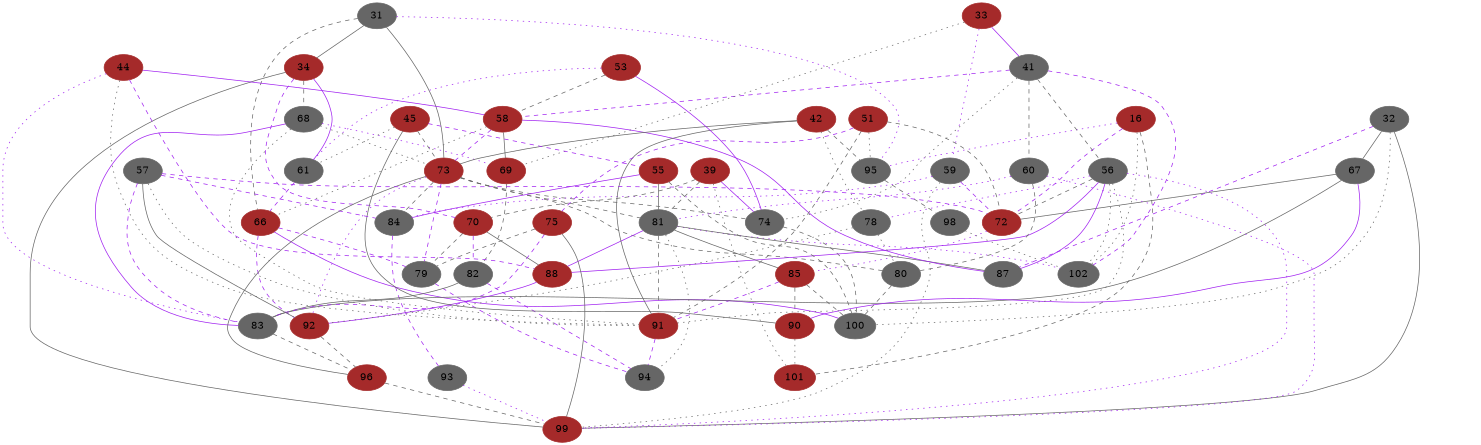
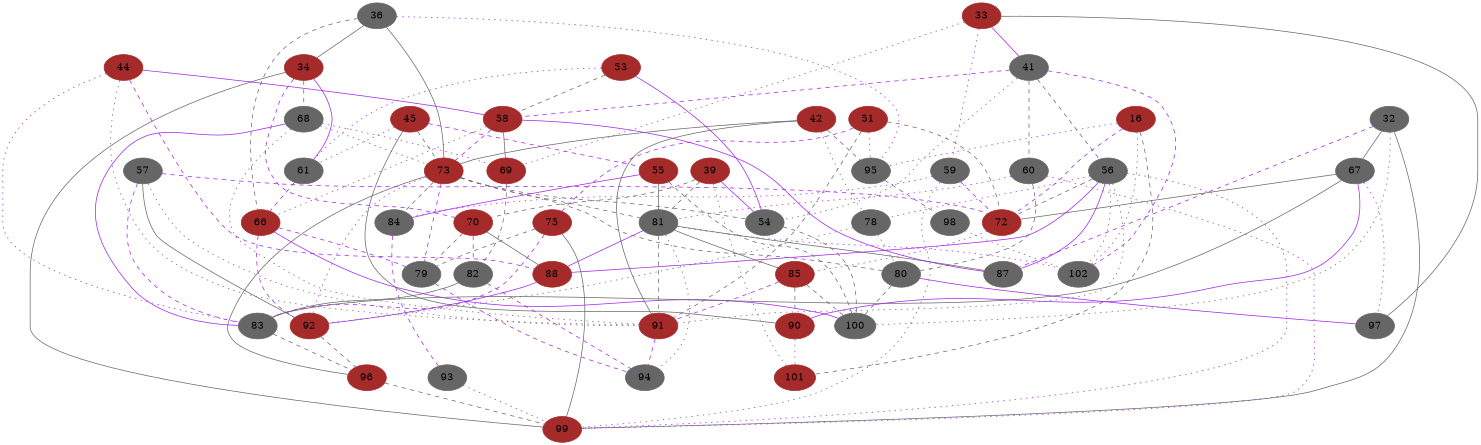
(377, 16) -> (377, 16)
(268, 197) -> none
(765, 223) -> (765, 223)
none -> (1375, 326)
